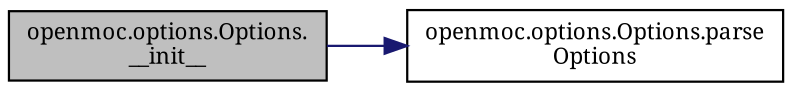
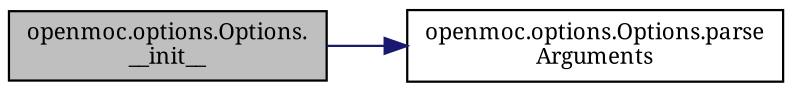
(595, 46) -> (595, 46)
